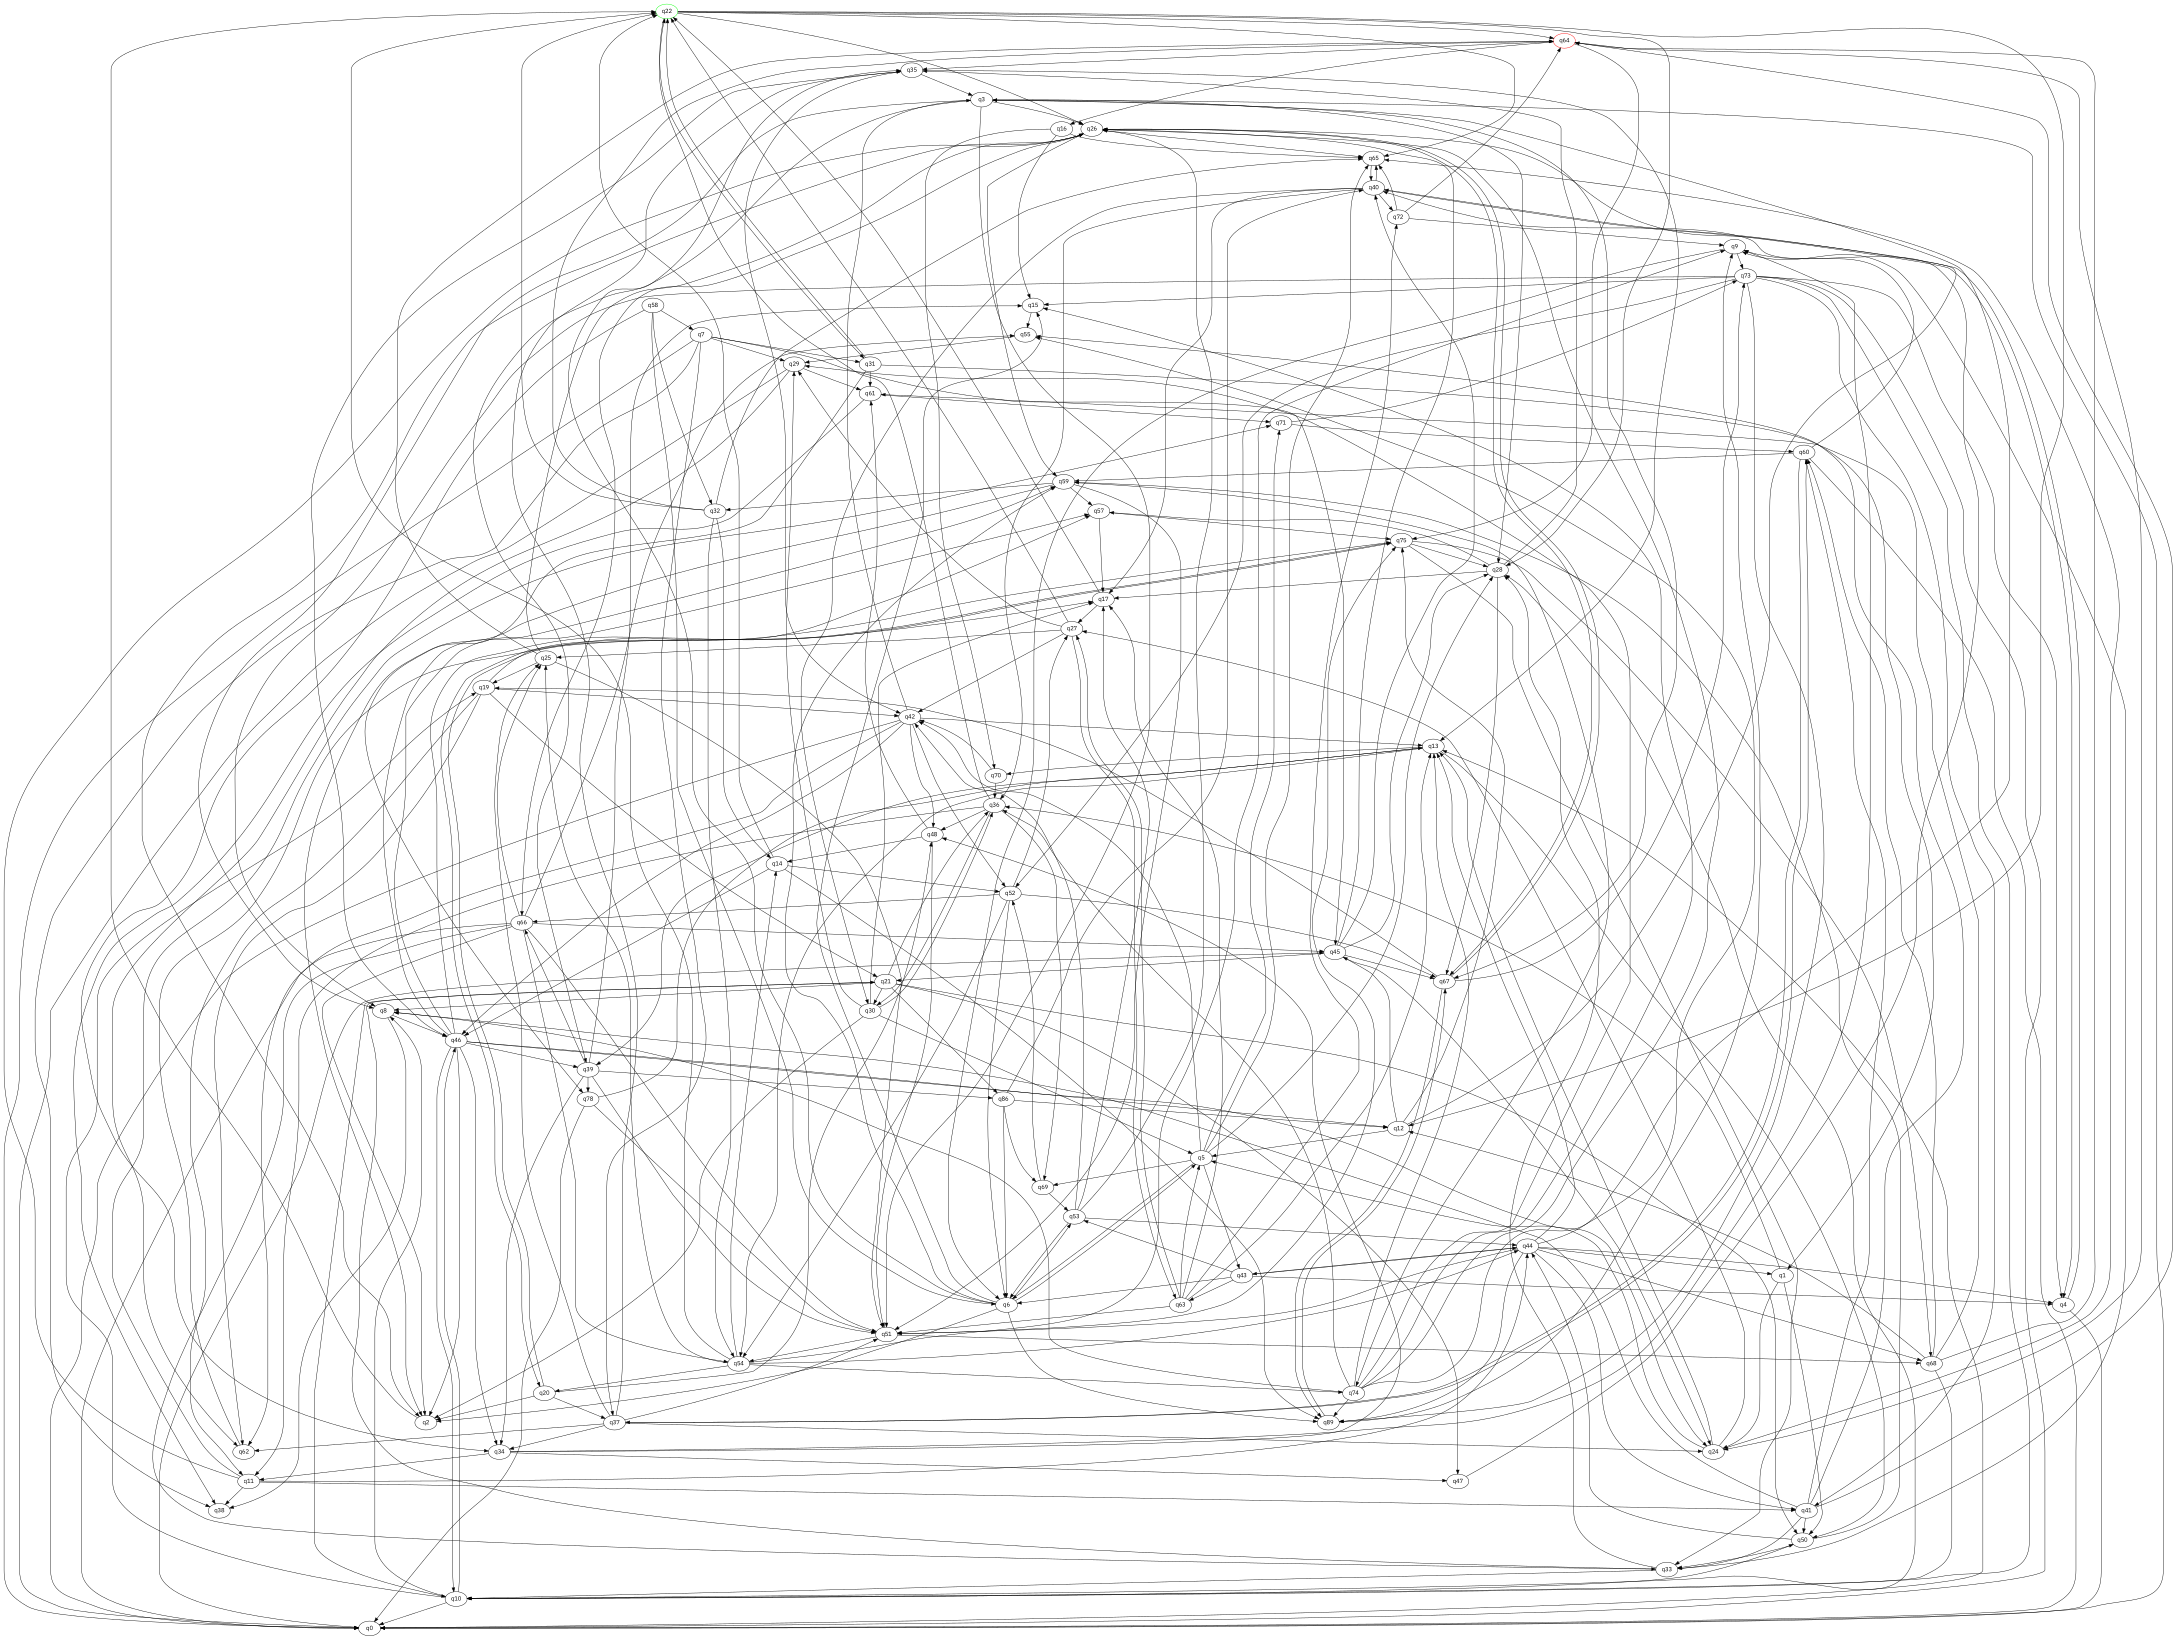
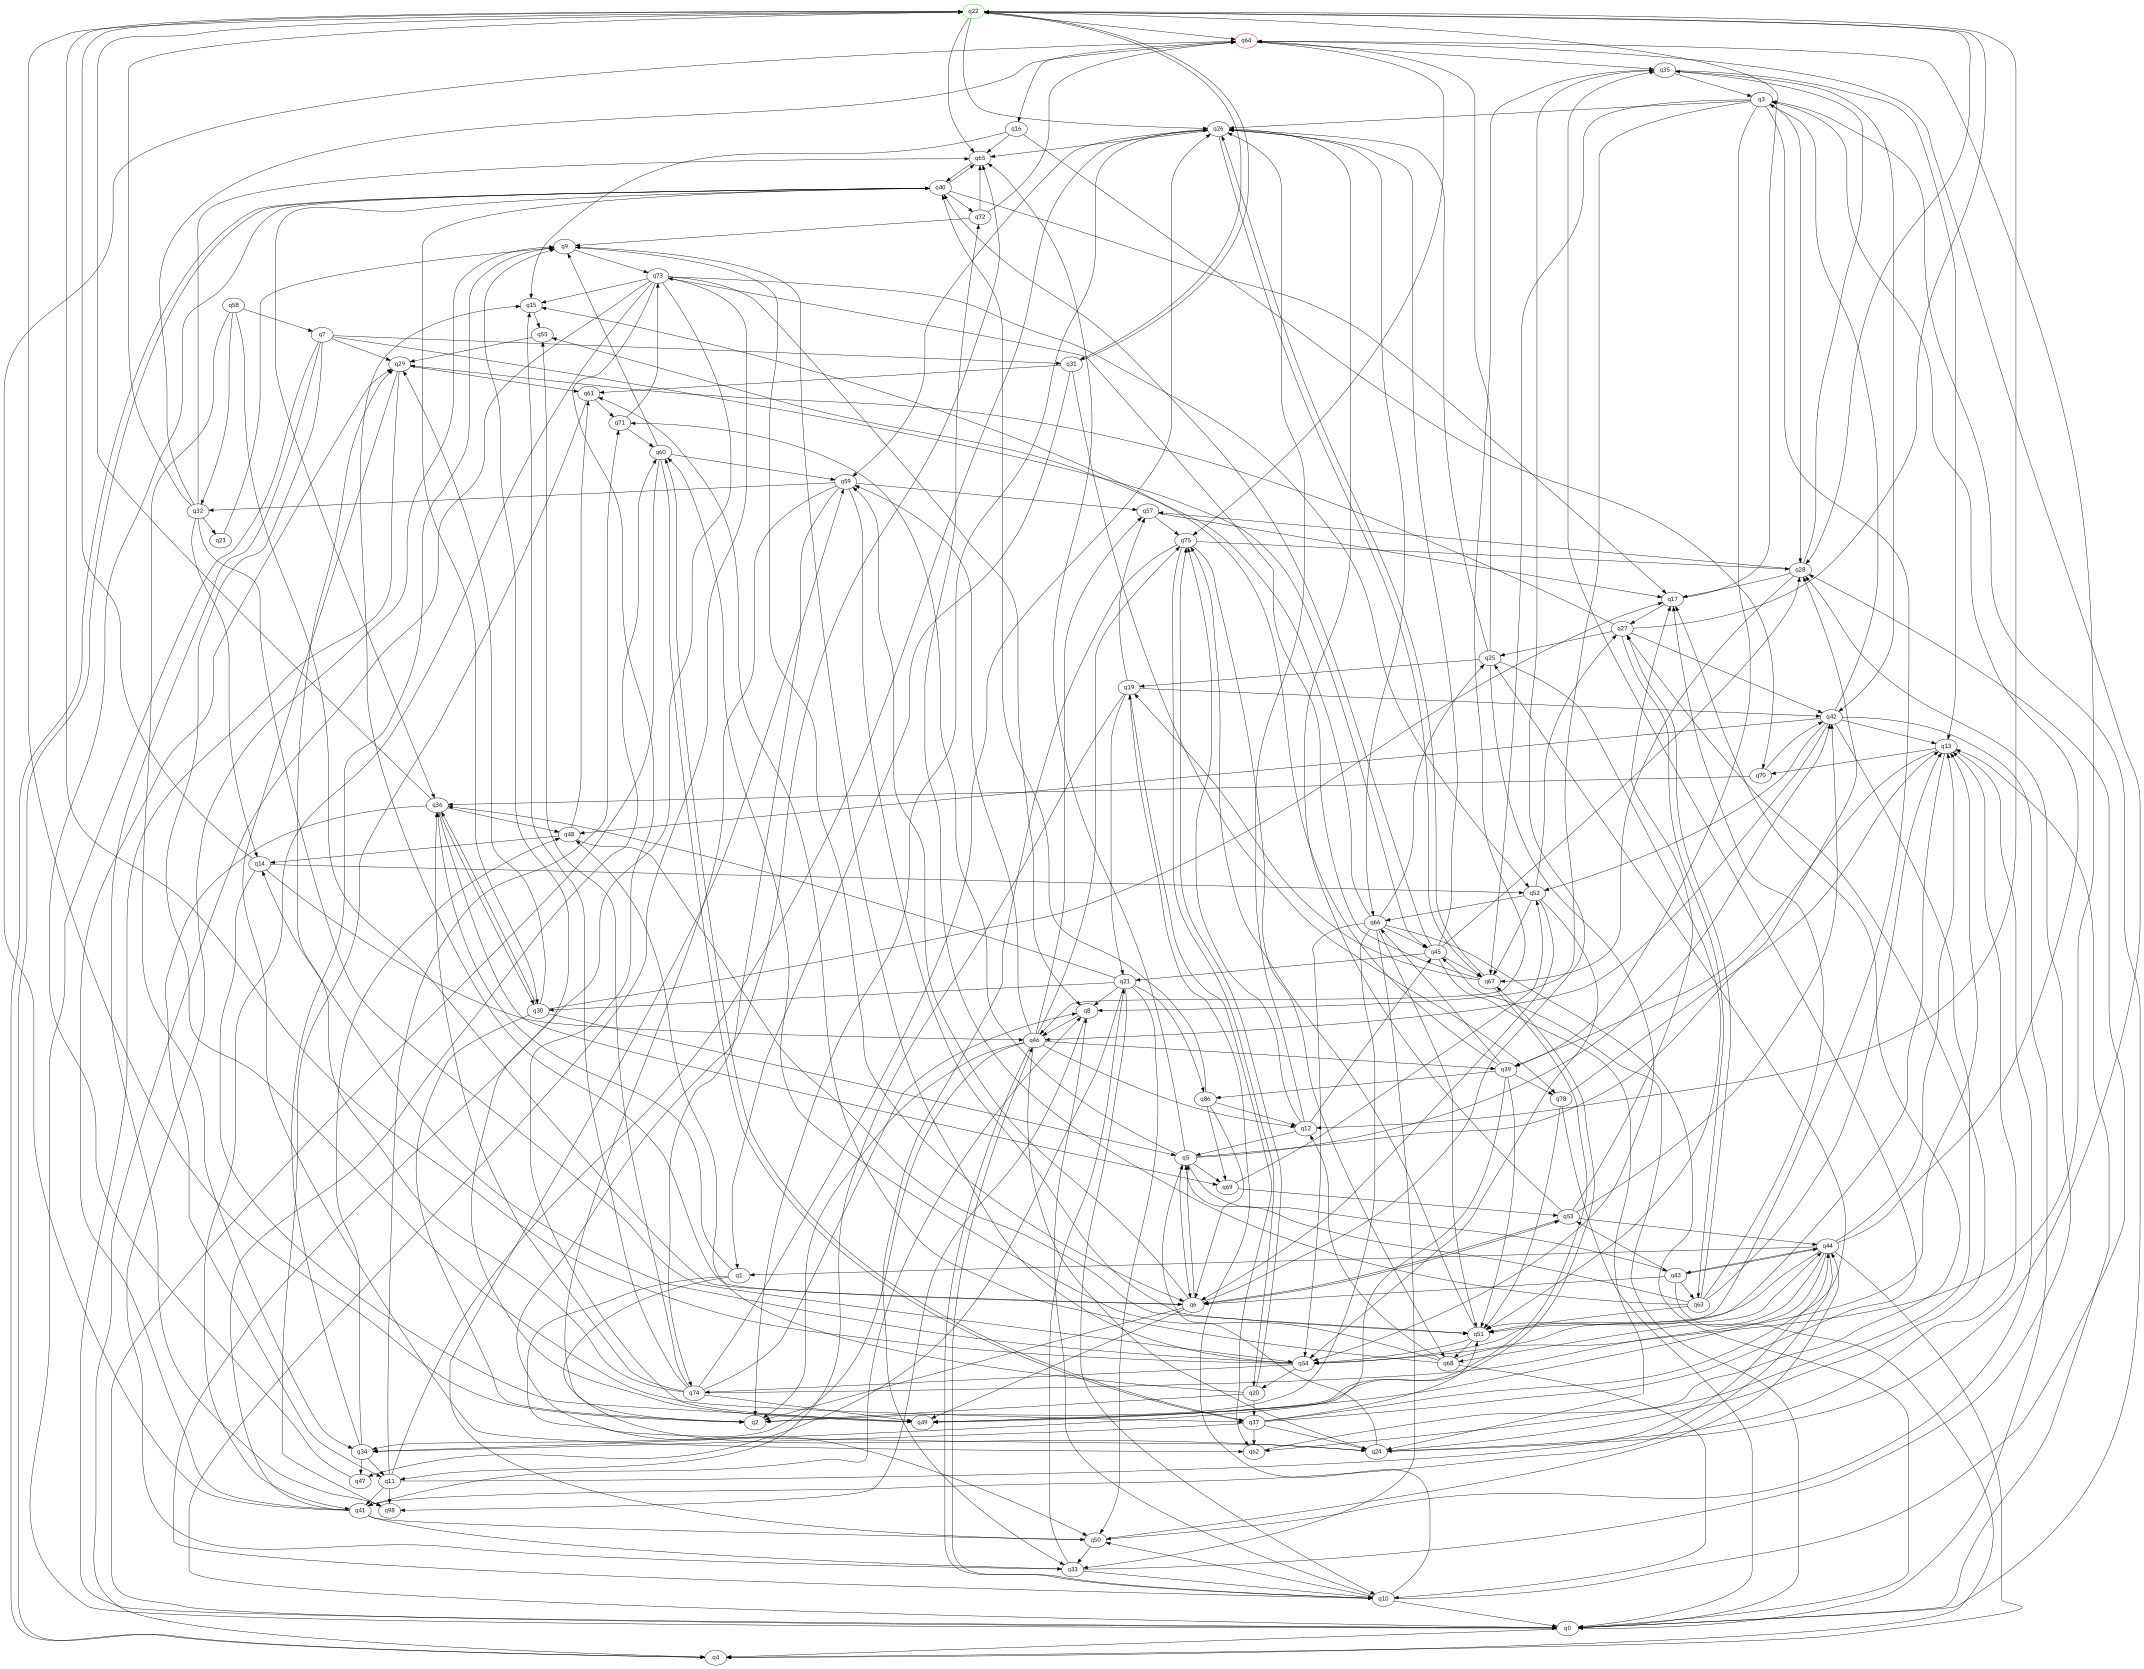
none -> (220, 541)
(1861, 604) -> (82, 972)
(630, 1028) -> (1647, 1104)
(1328, 1423) -> (922, 1423)
(219, 1511) -> (390, 1511)
(1390, 1625) -> (1144, 1643)
